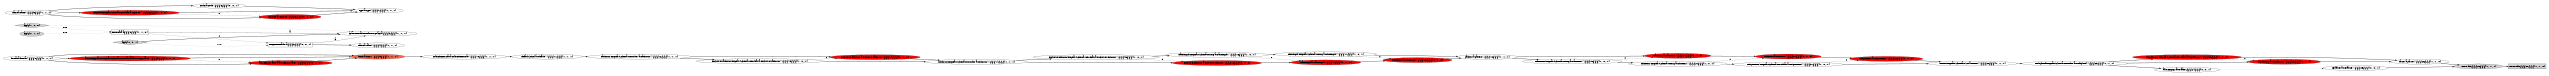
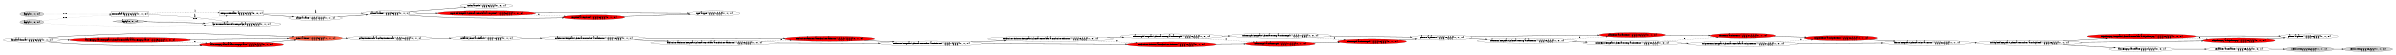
(299, 8) -> none
none -> (352, 16)
(32, 25) -> (32, 22)
(338, 40) -> (313, 13)
(2449, 64) -> none
(2527, 66) -> (2368, 49)
(2271, 69) -> (2190, 49)
